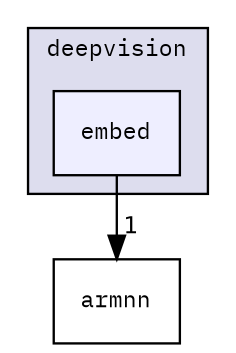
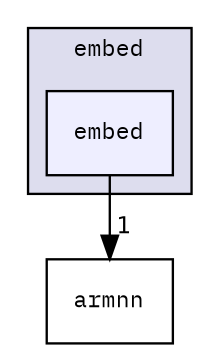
(118, 50) -> (110, 50)
